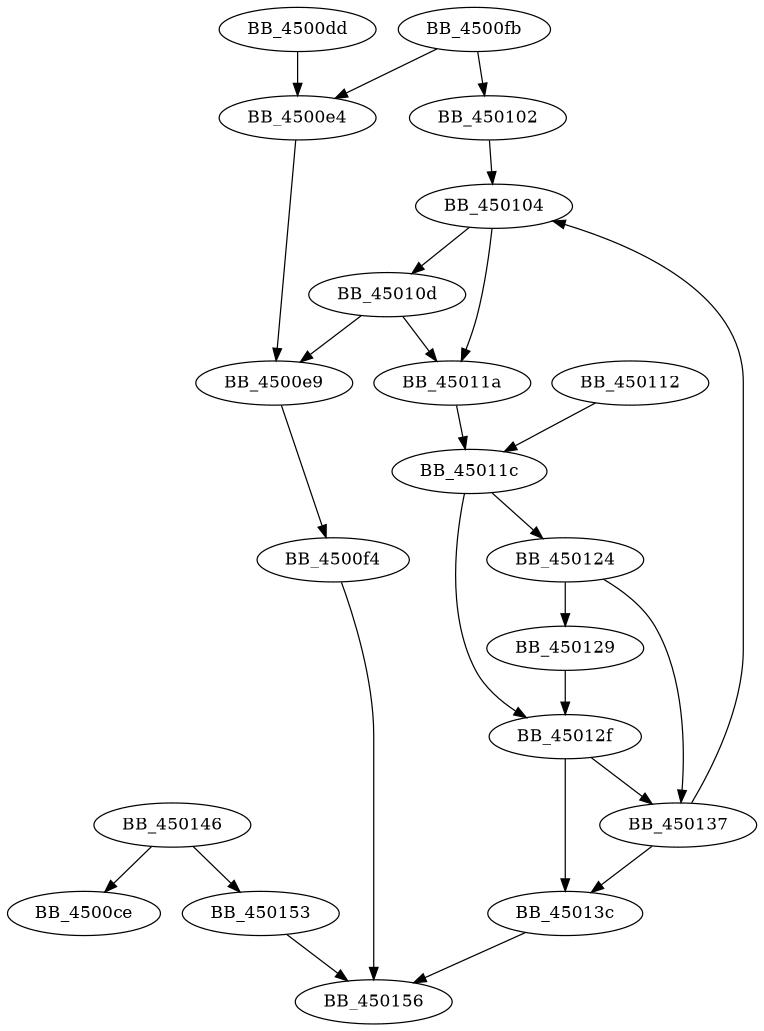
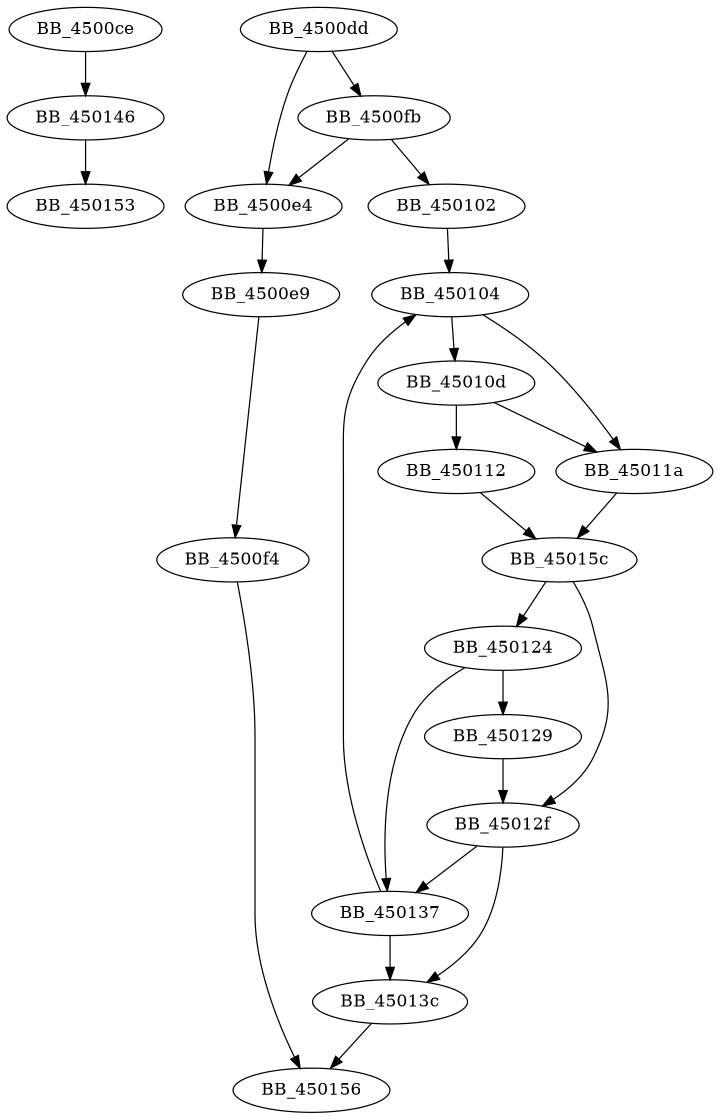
none -> (343, 69)
(336, 335) -> (456, 421)
(469, 471) -> (559, 560)
(133, 865) -> (86, 68)
(312, 954) -> none
